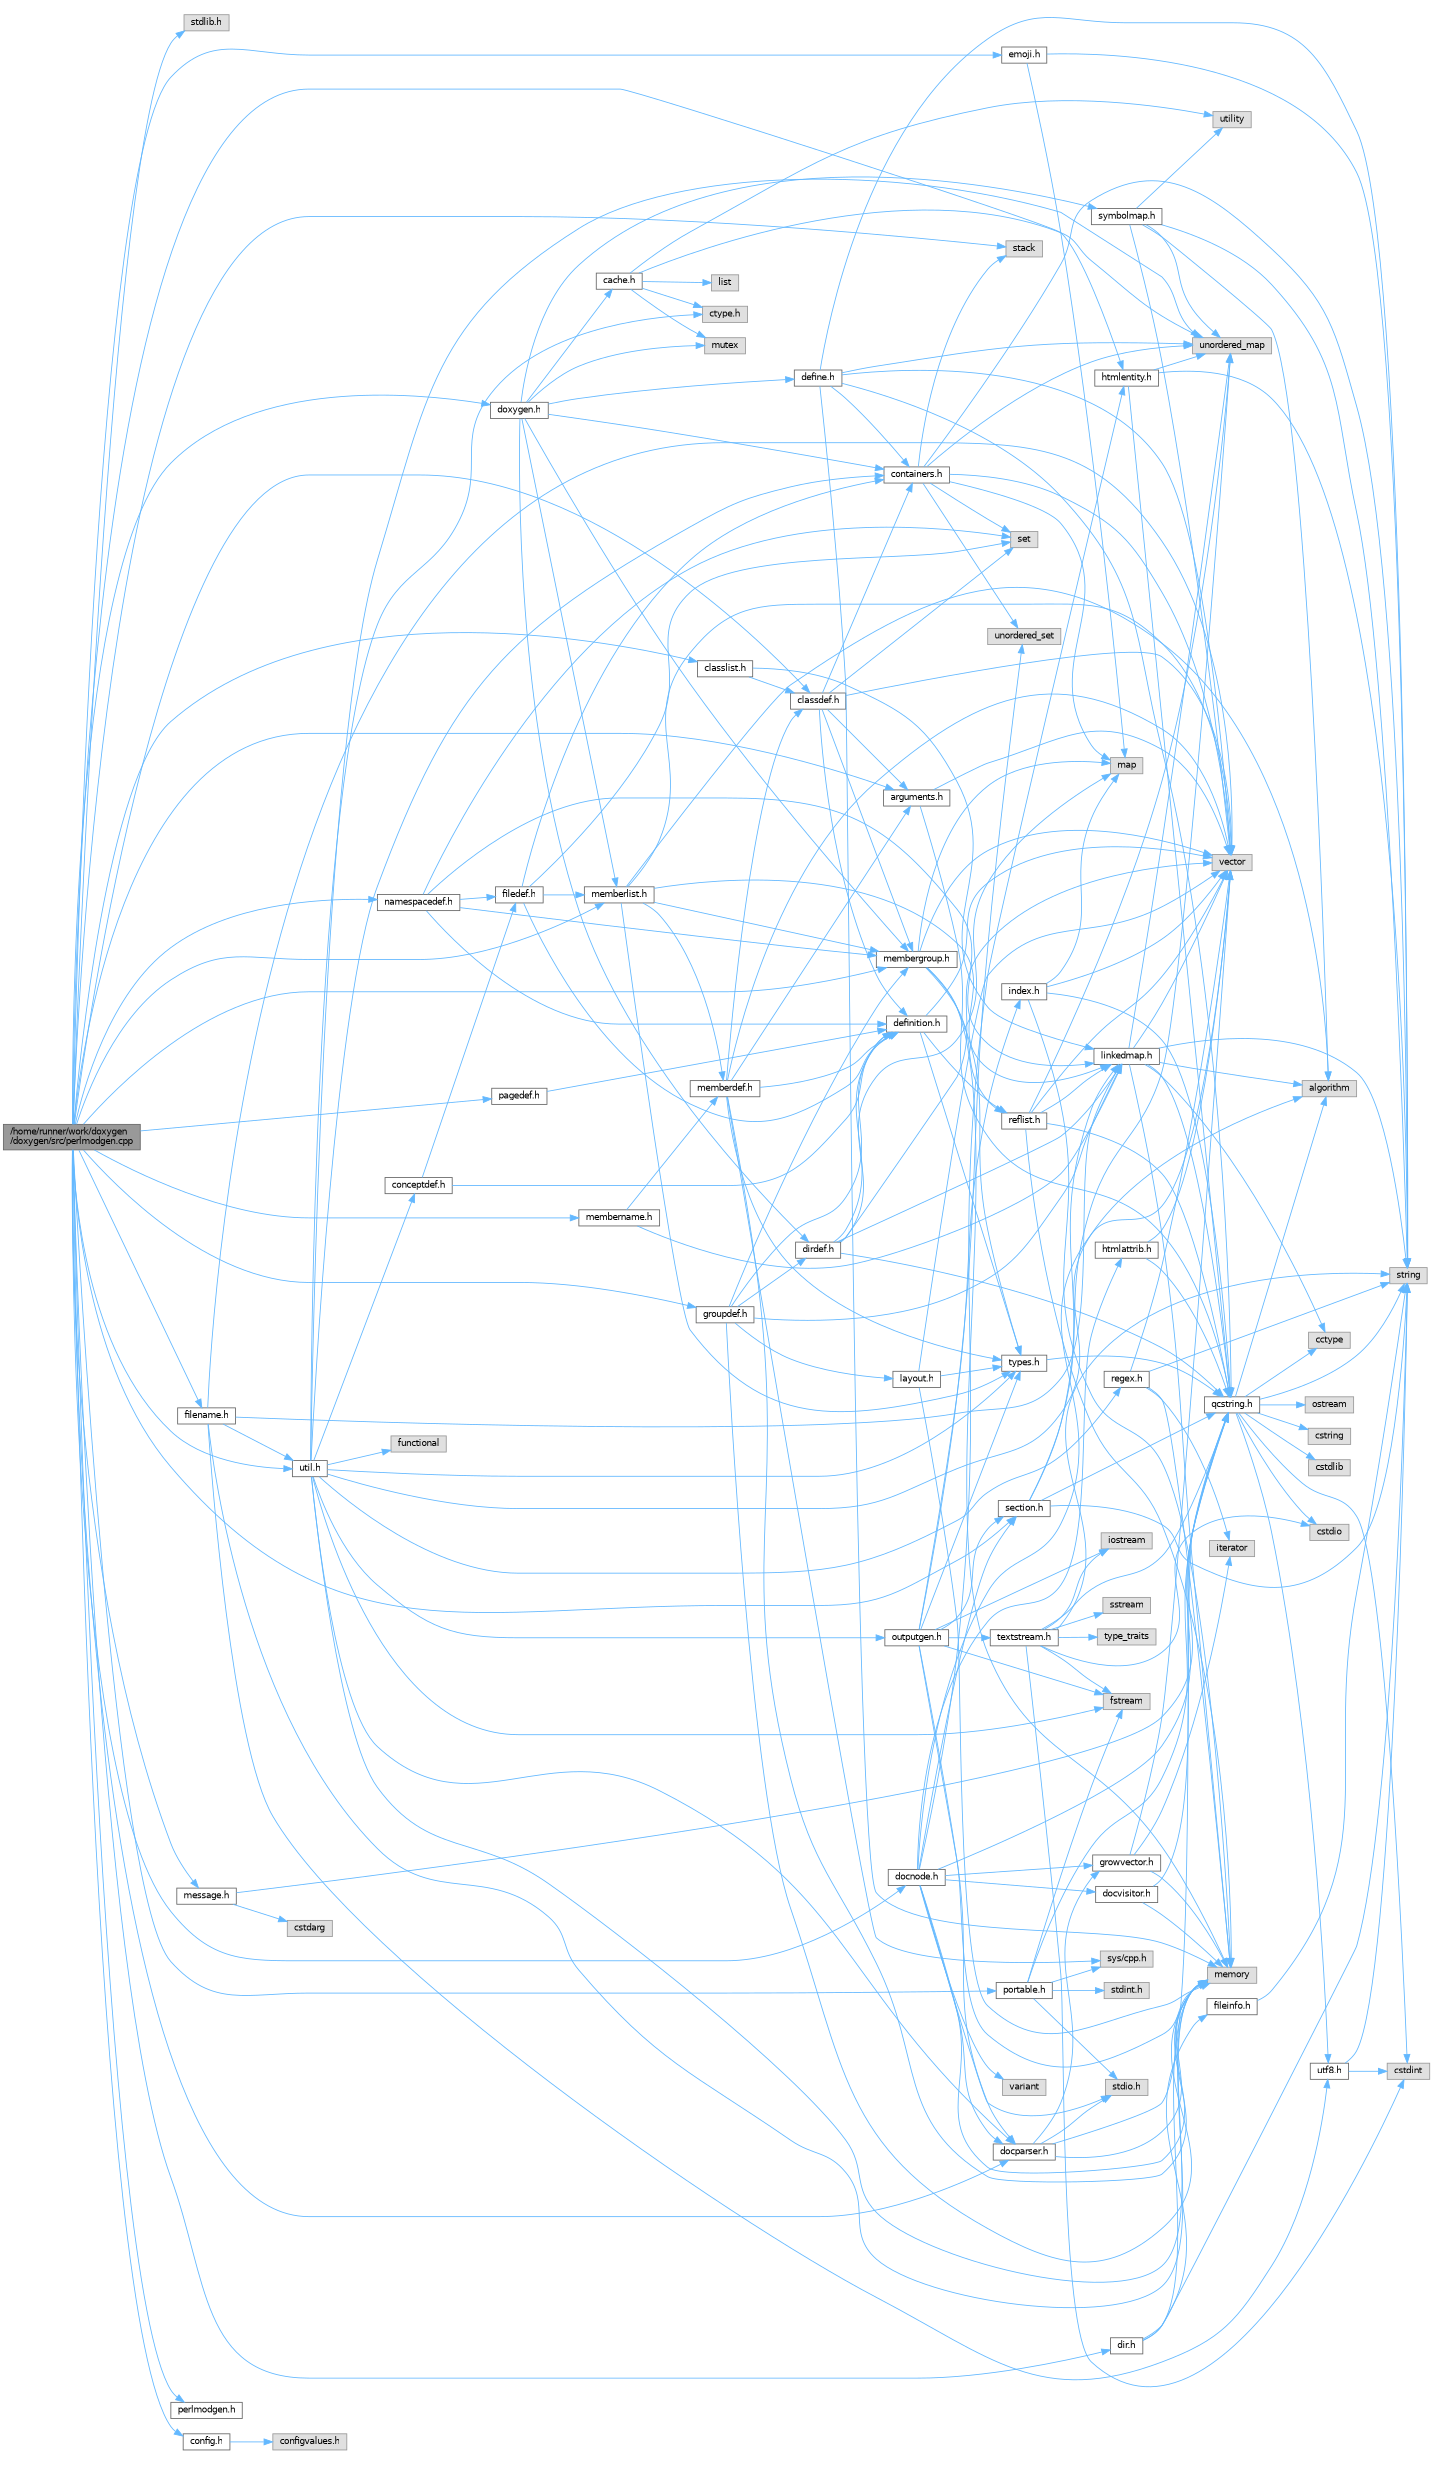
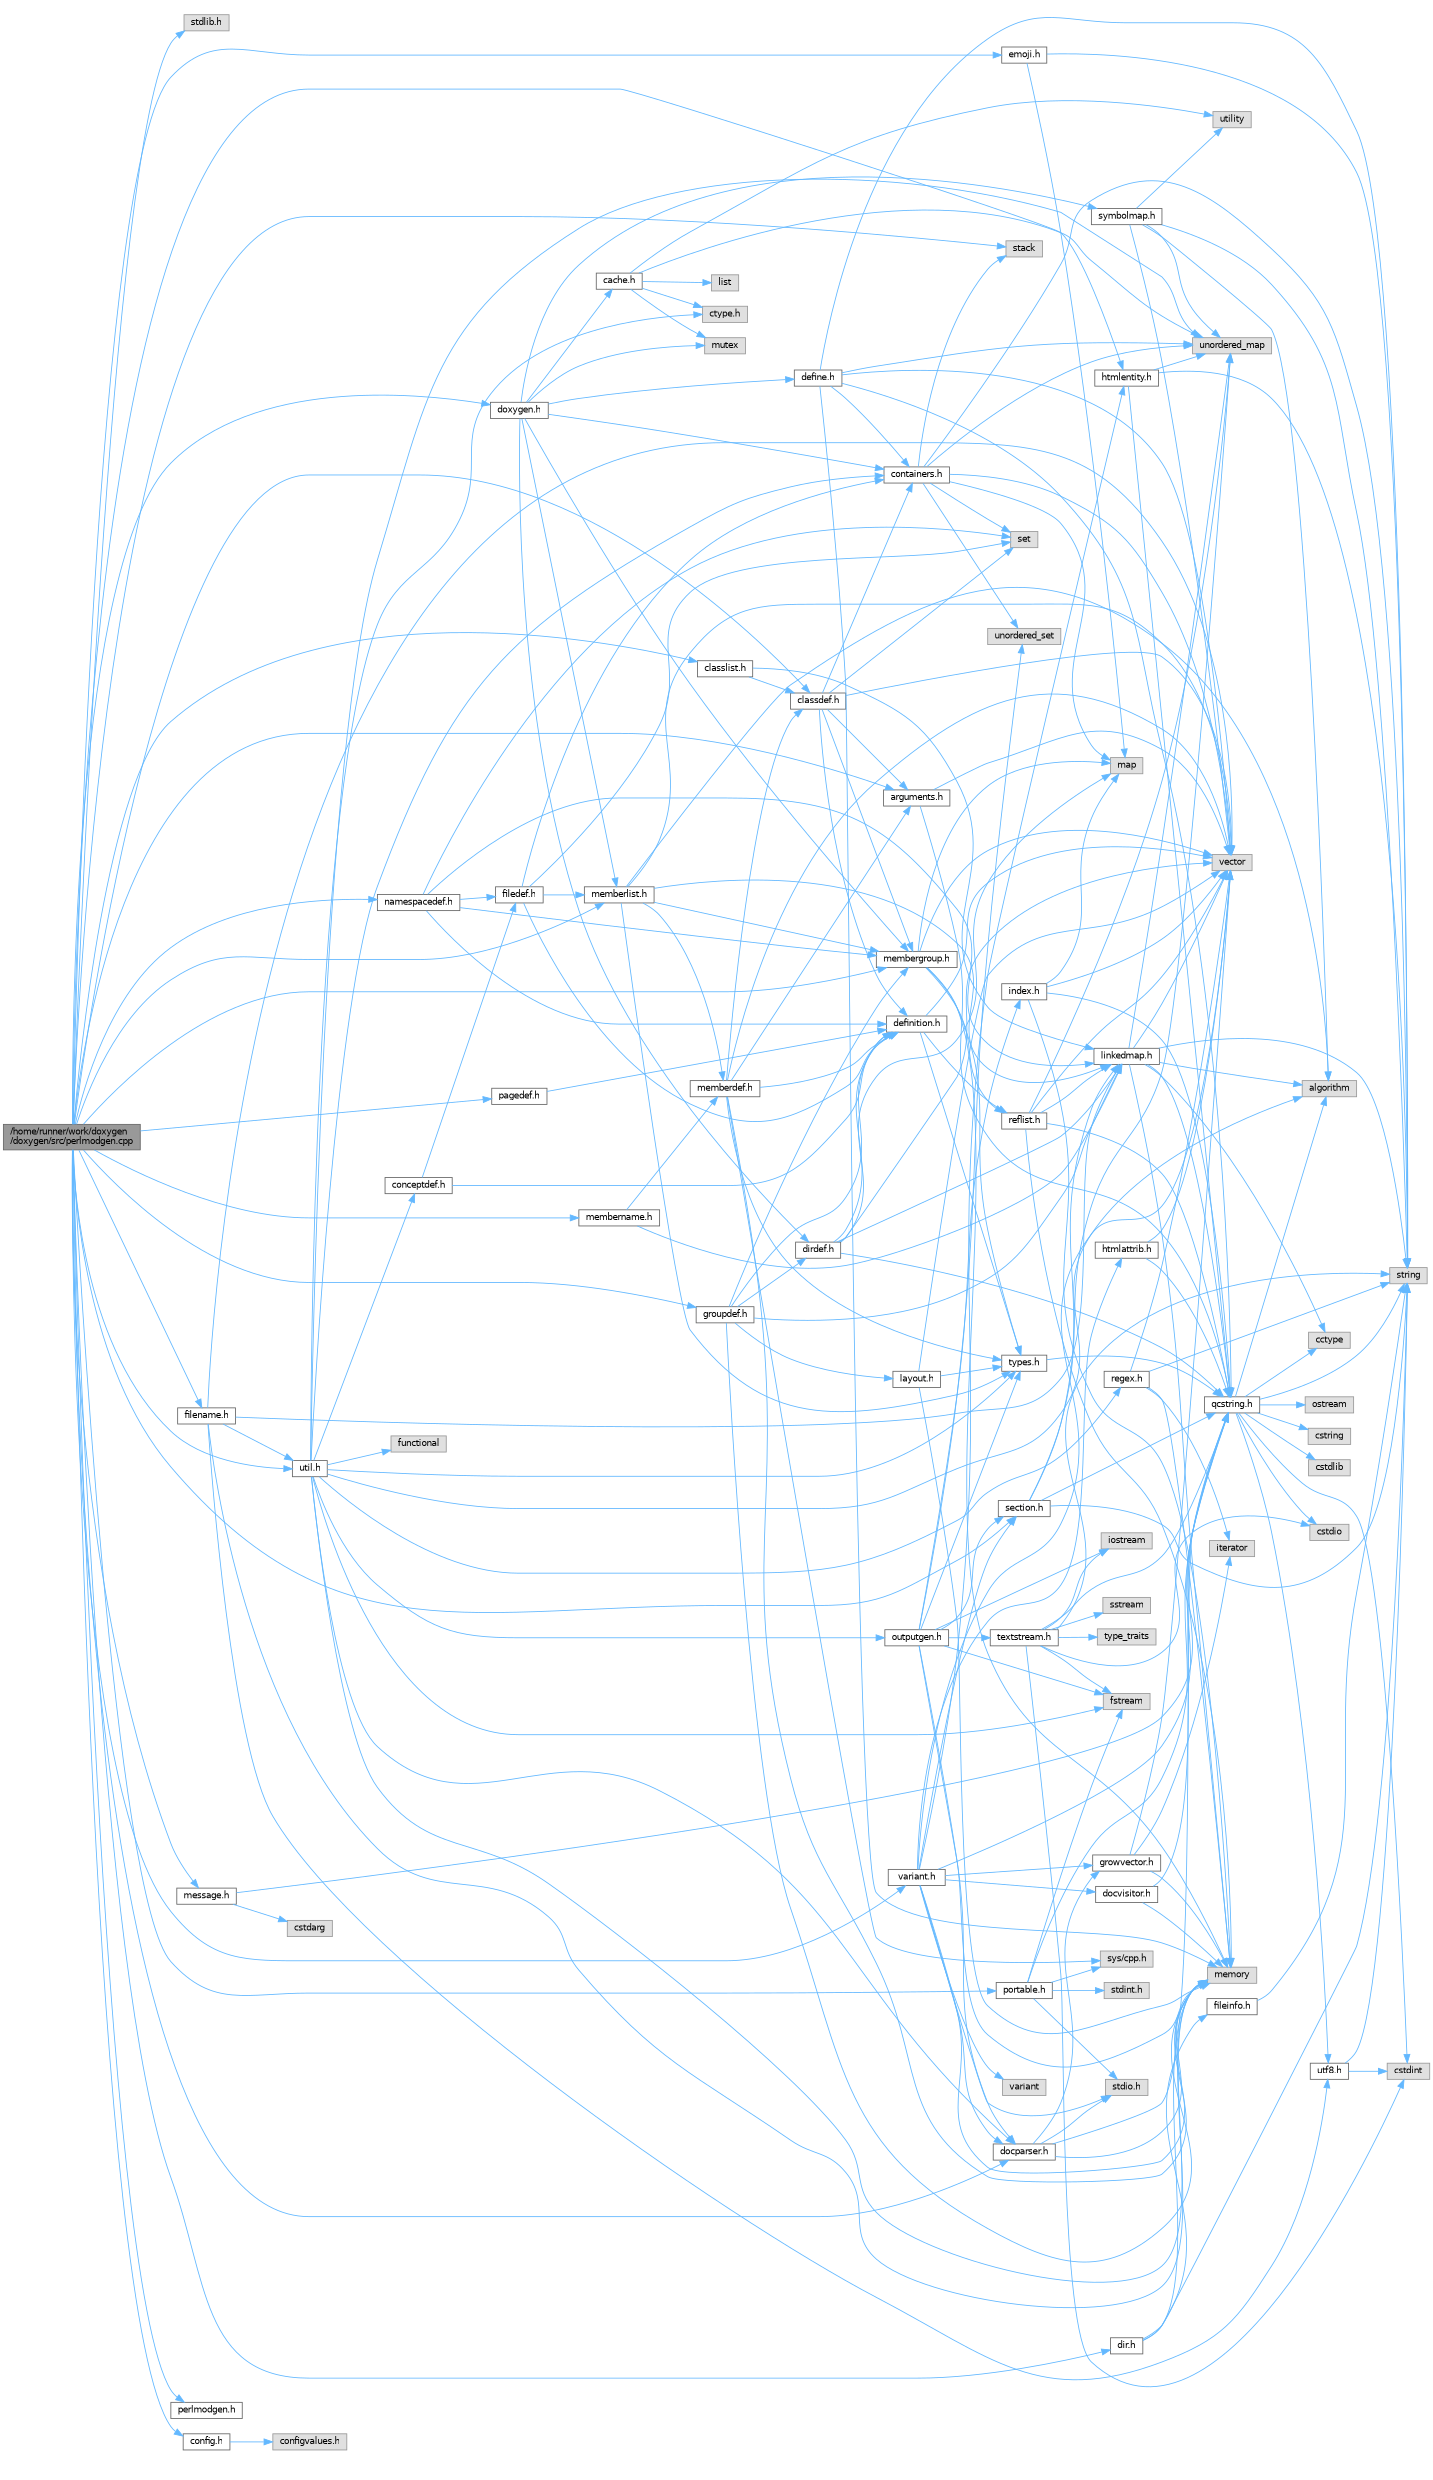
(917, 1877) -> (917, 1877)
